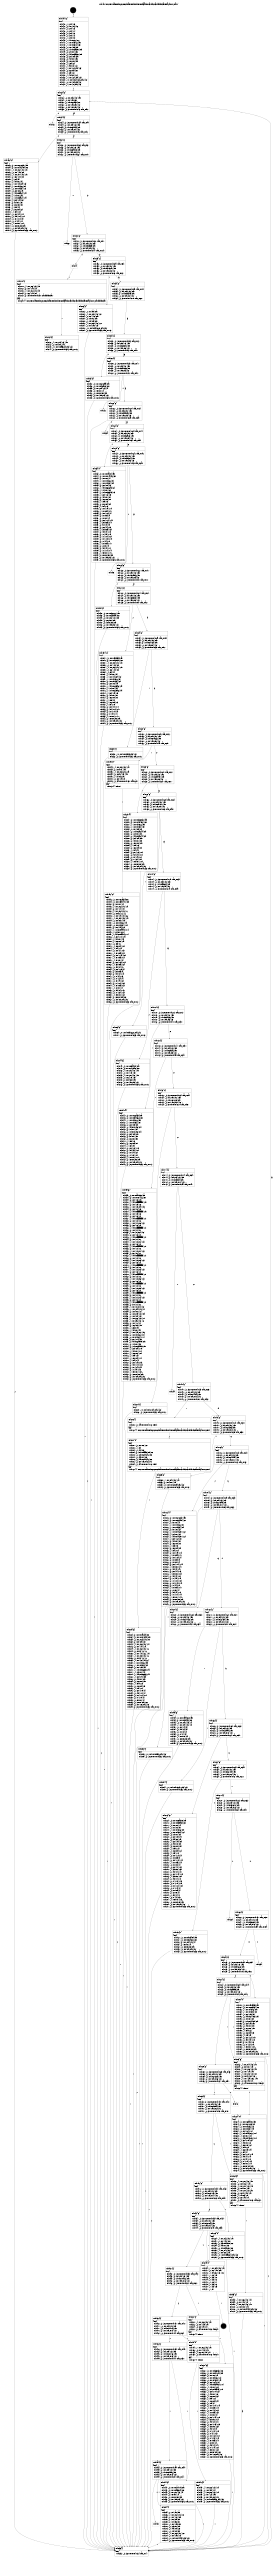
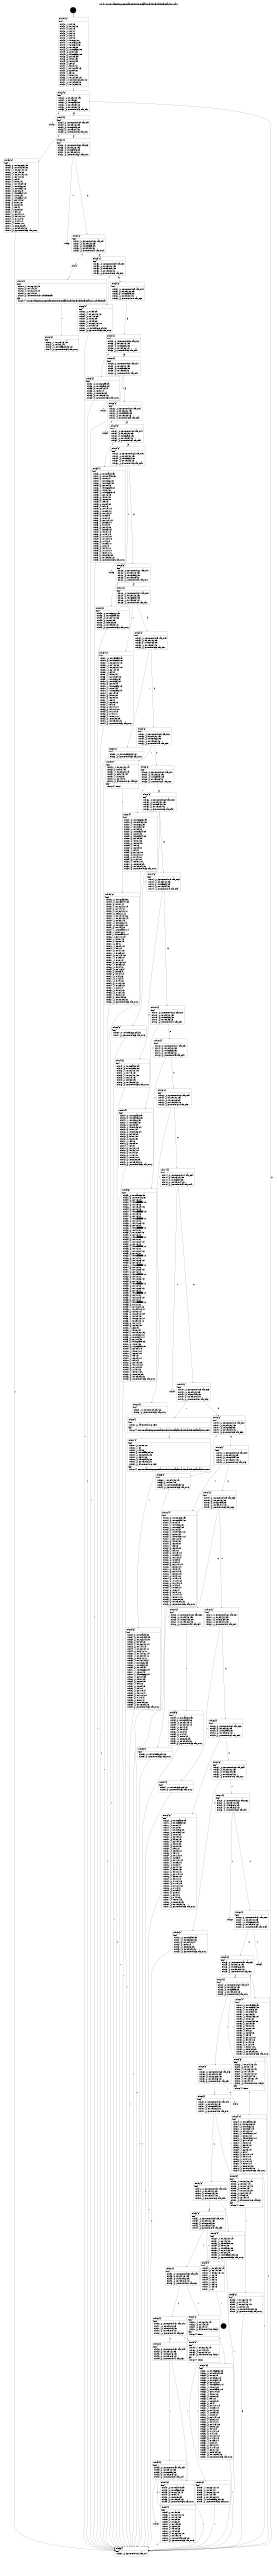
(193, 1667) -> (186, 1668)
